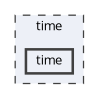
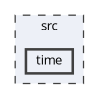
(49, 27) -> (49, 27)
